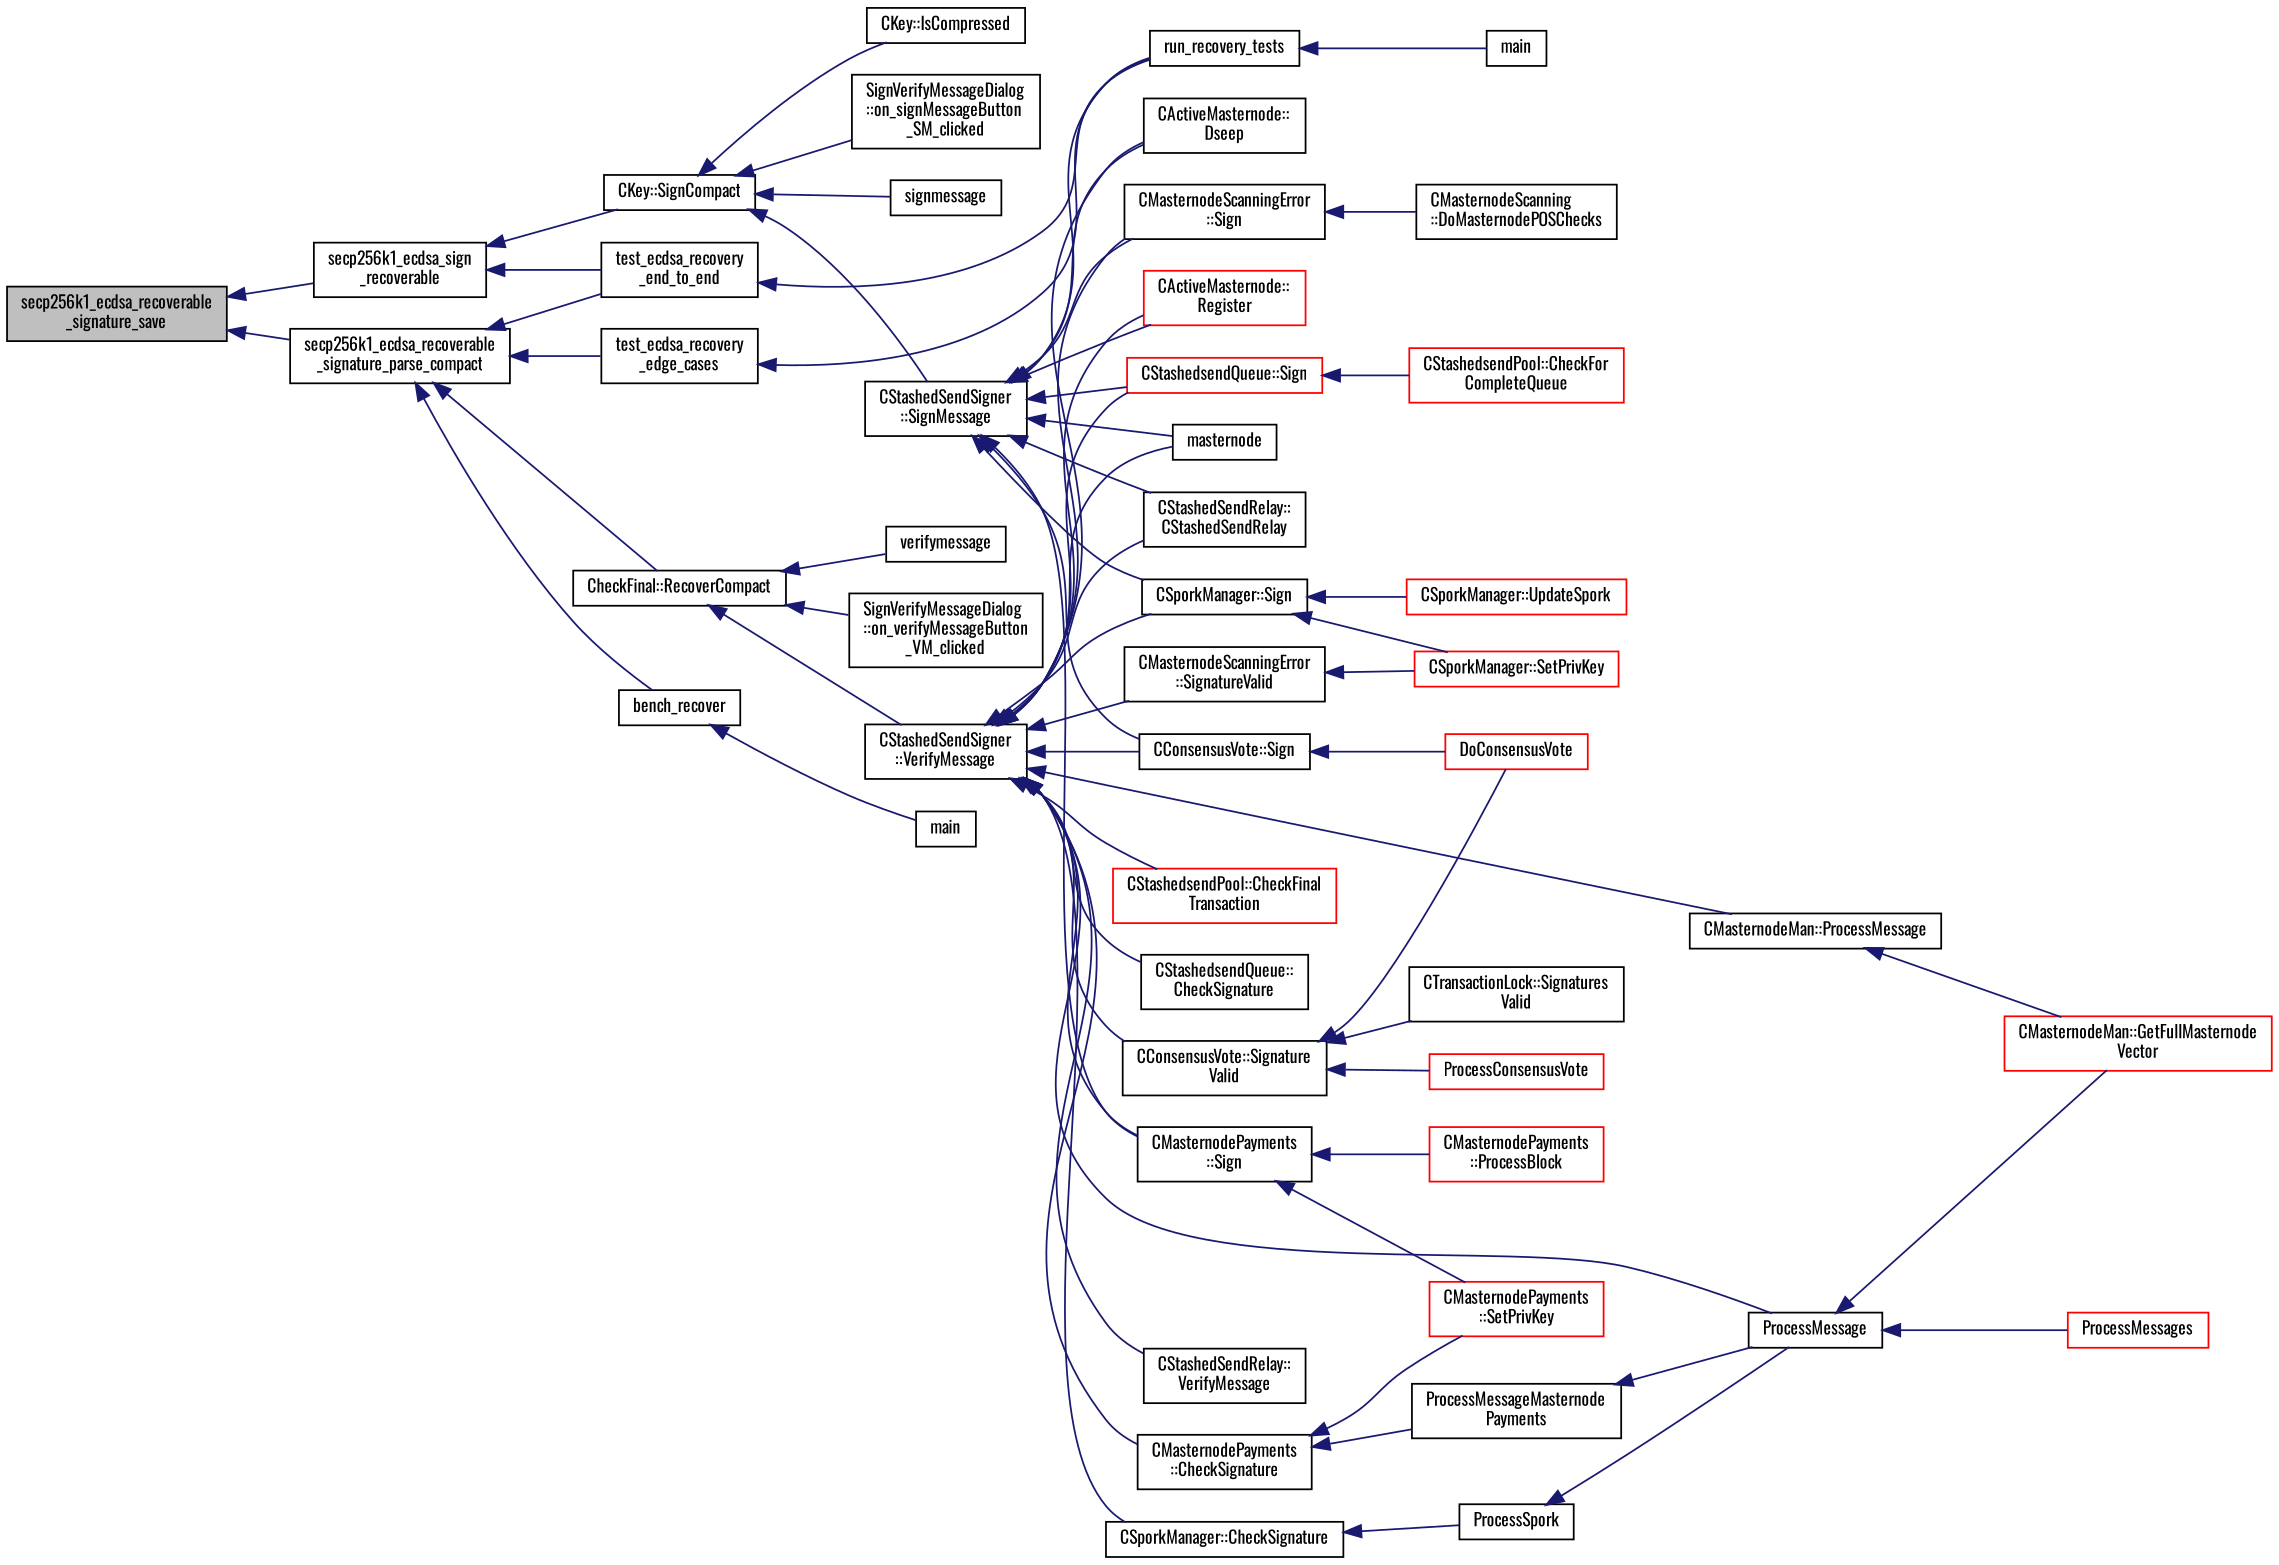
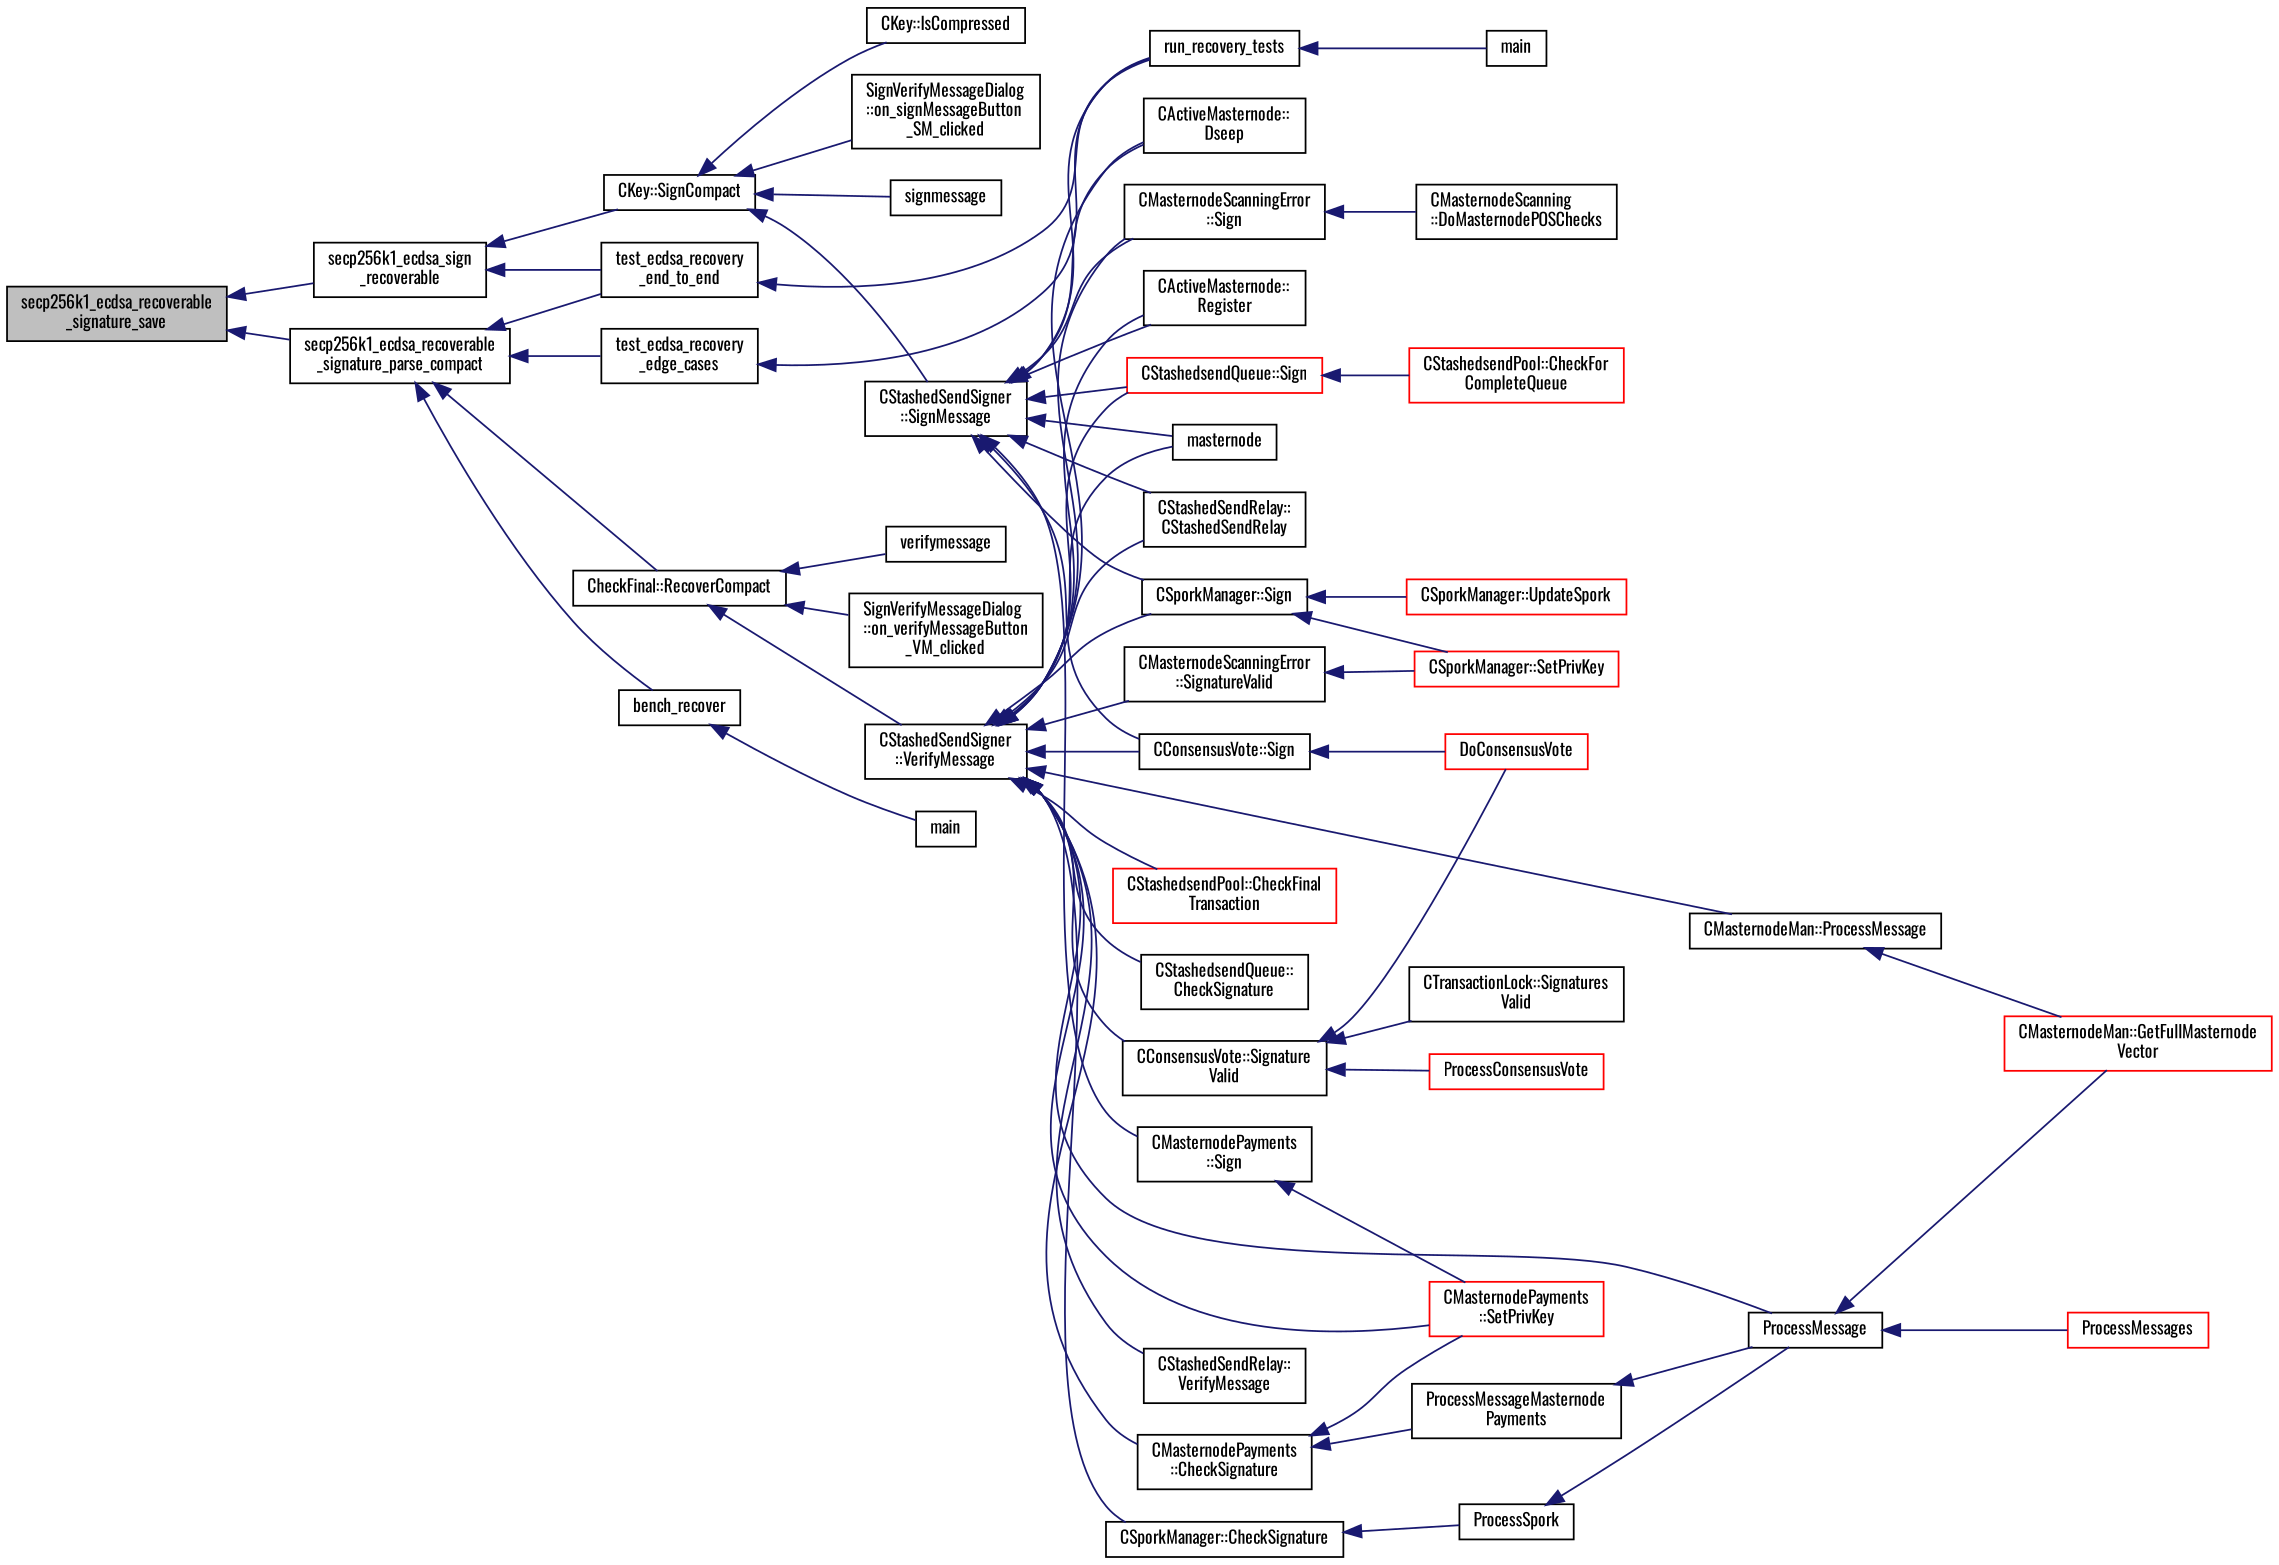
(1225, 298) -> (1225, 298)
(1071, 970) -> (1086, 1228)
(1517, 1154) -> none
